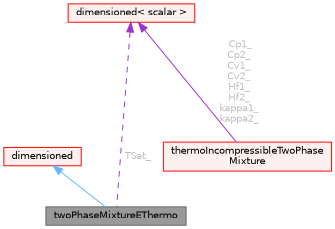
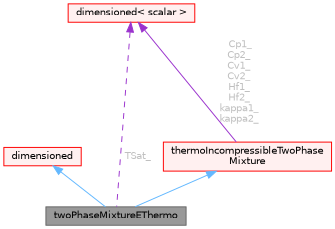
none -> (171, 191)
